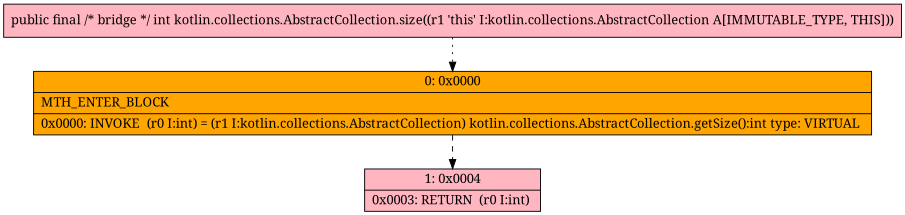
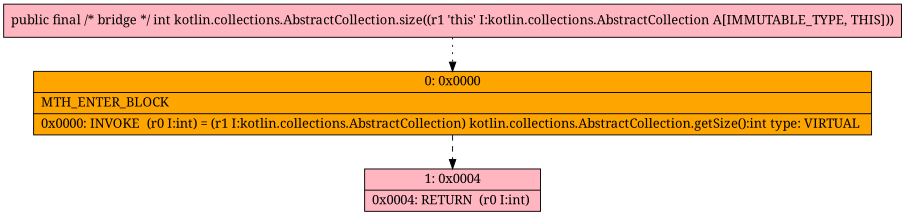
(453, 200) -> (453, 200)
